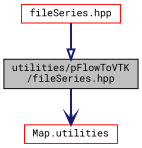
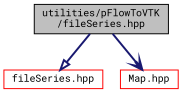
(71, 36) -> (78, 48)
(71, 134) -> (149, 79)
